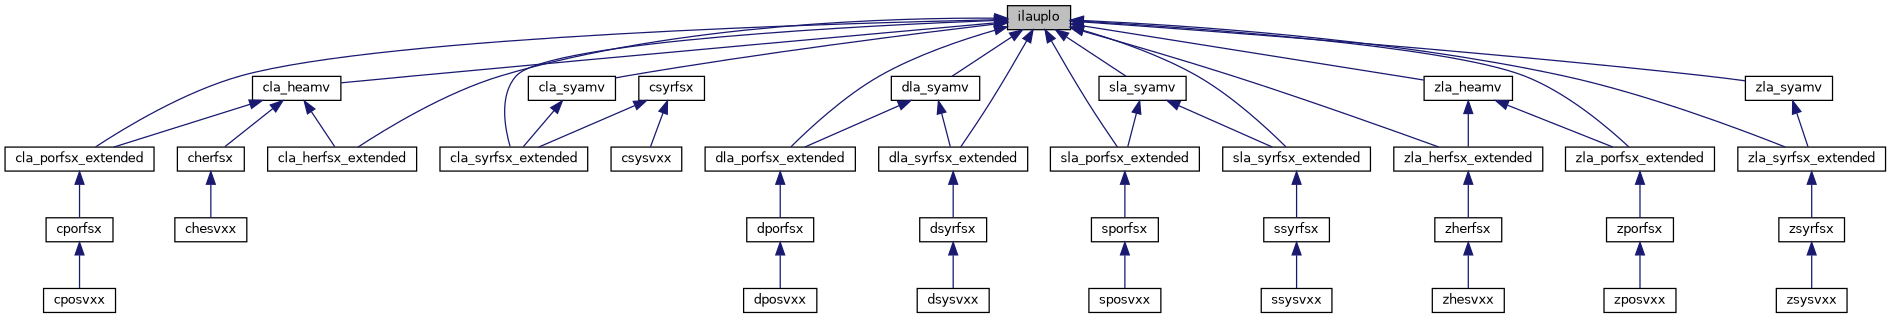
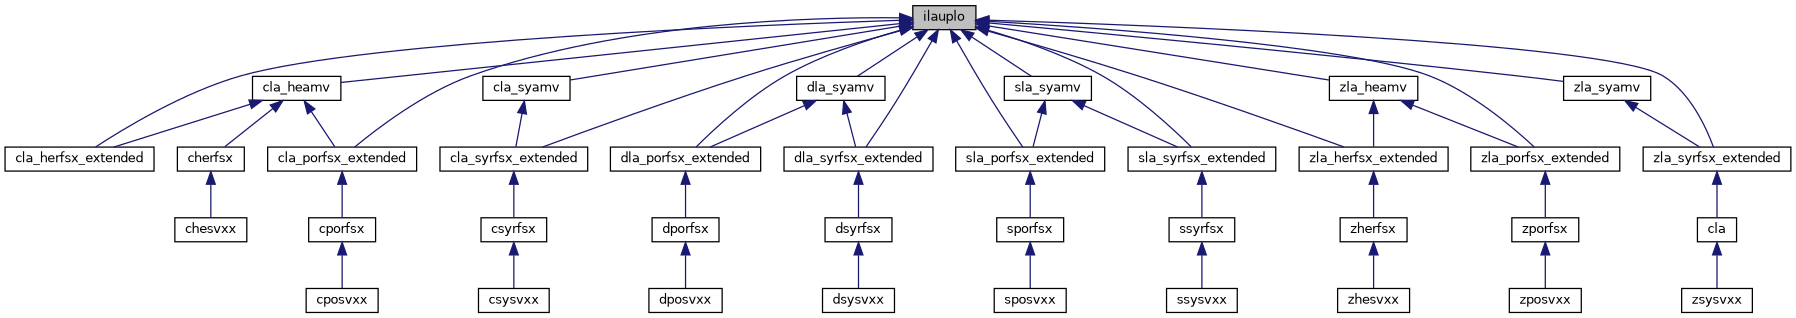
(587, 126) -> (514, 201)
(1812, 230) -> (1717, 230)
